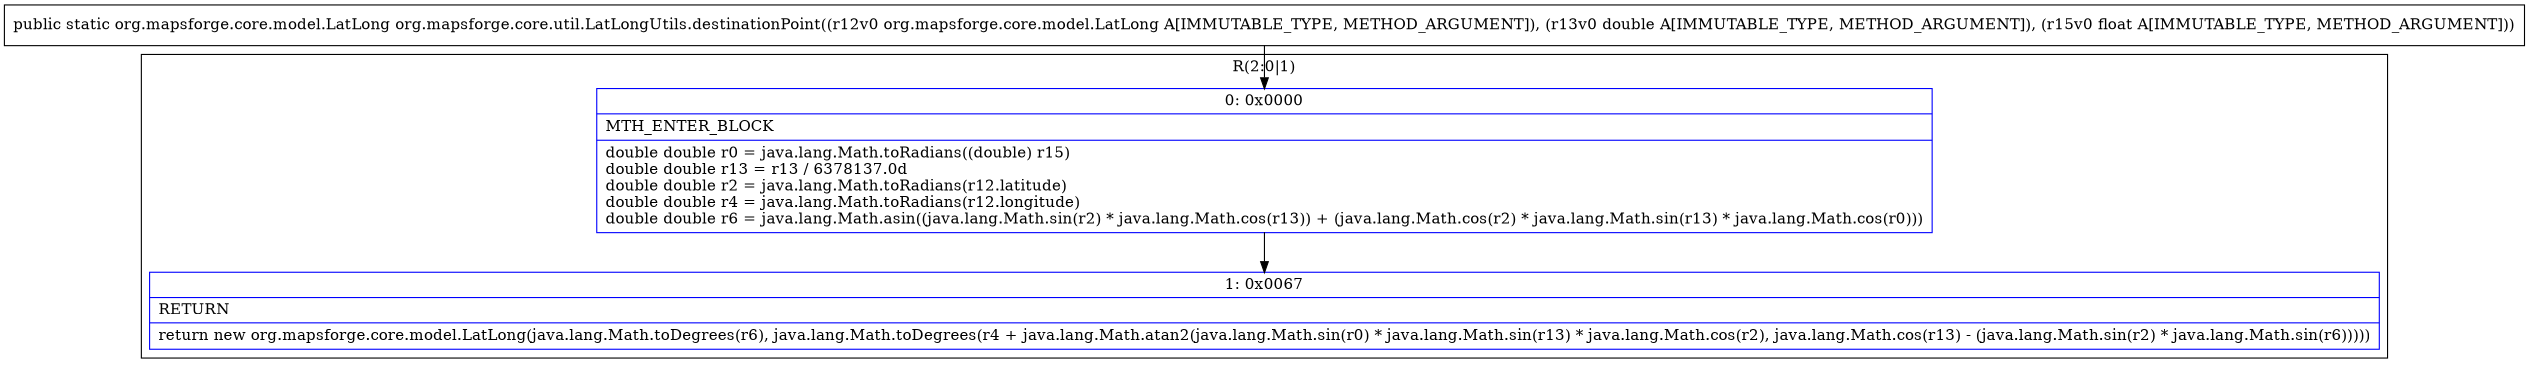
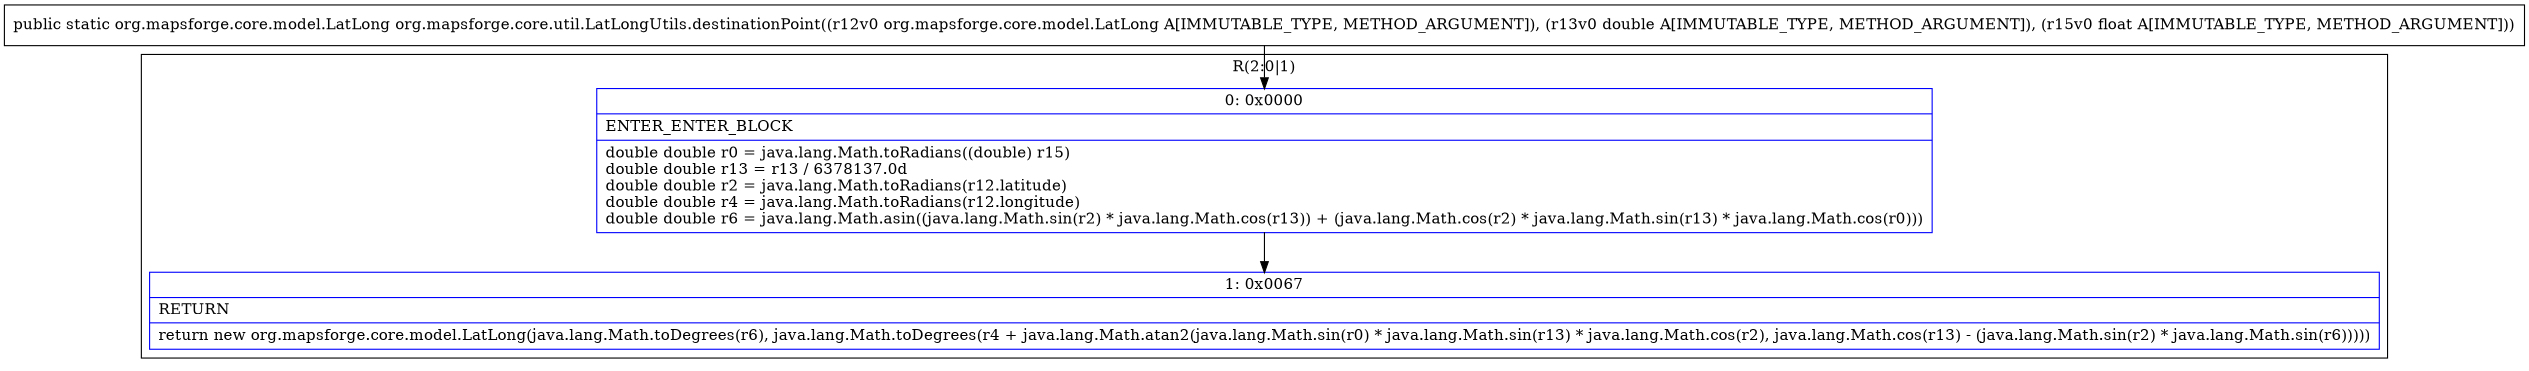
(690, 127) -> (700, 127)
